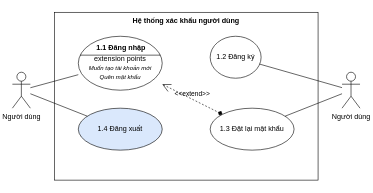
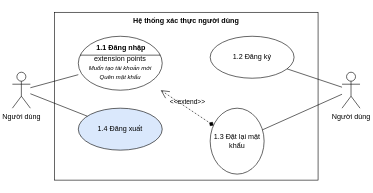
(186, 21) -> (186, 21)
(236, 57) -> (252, 57)
(252, 129) -> (237, 141)
